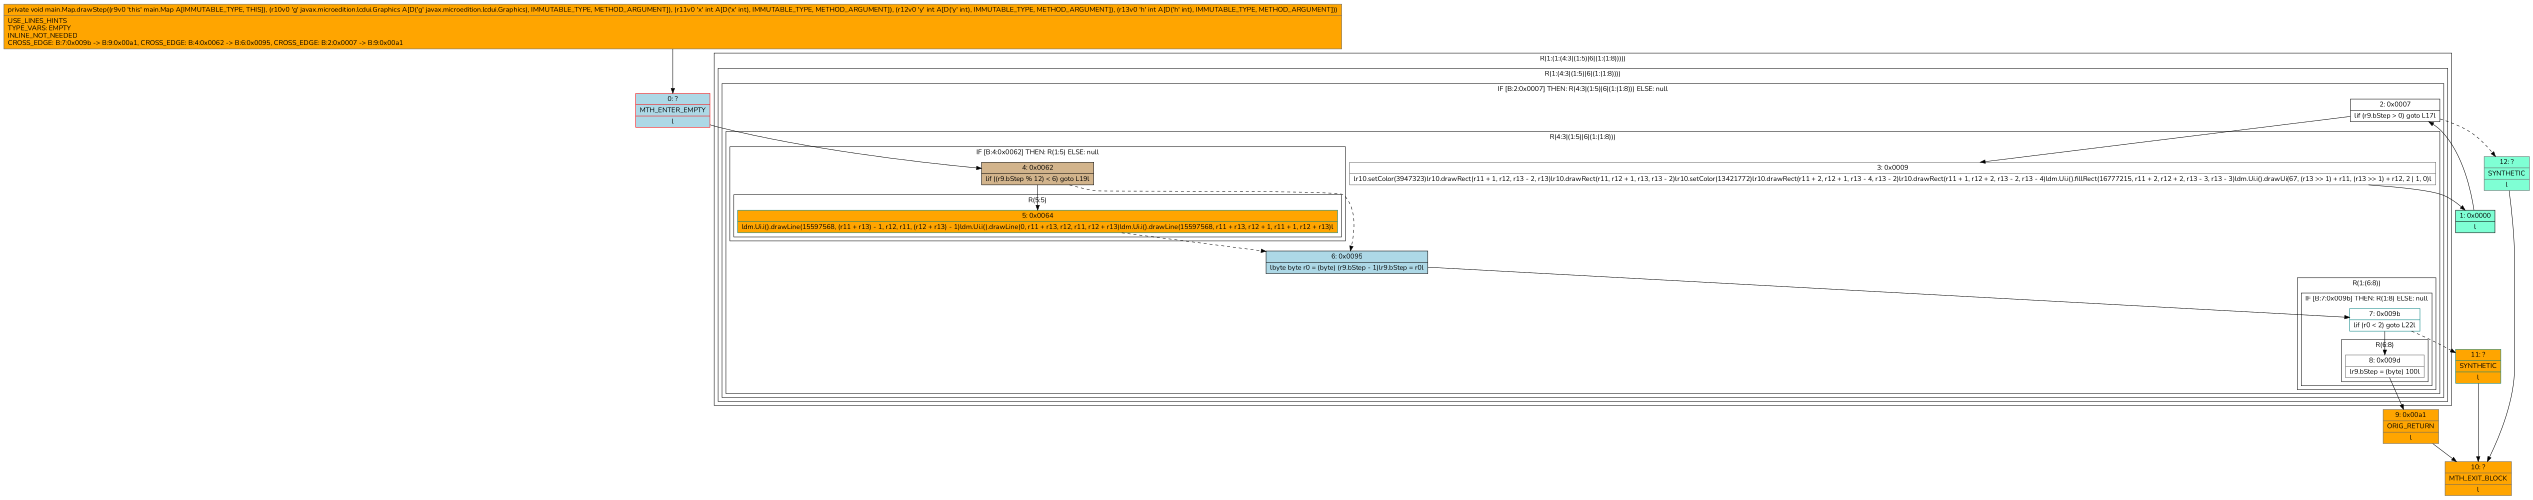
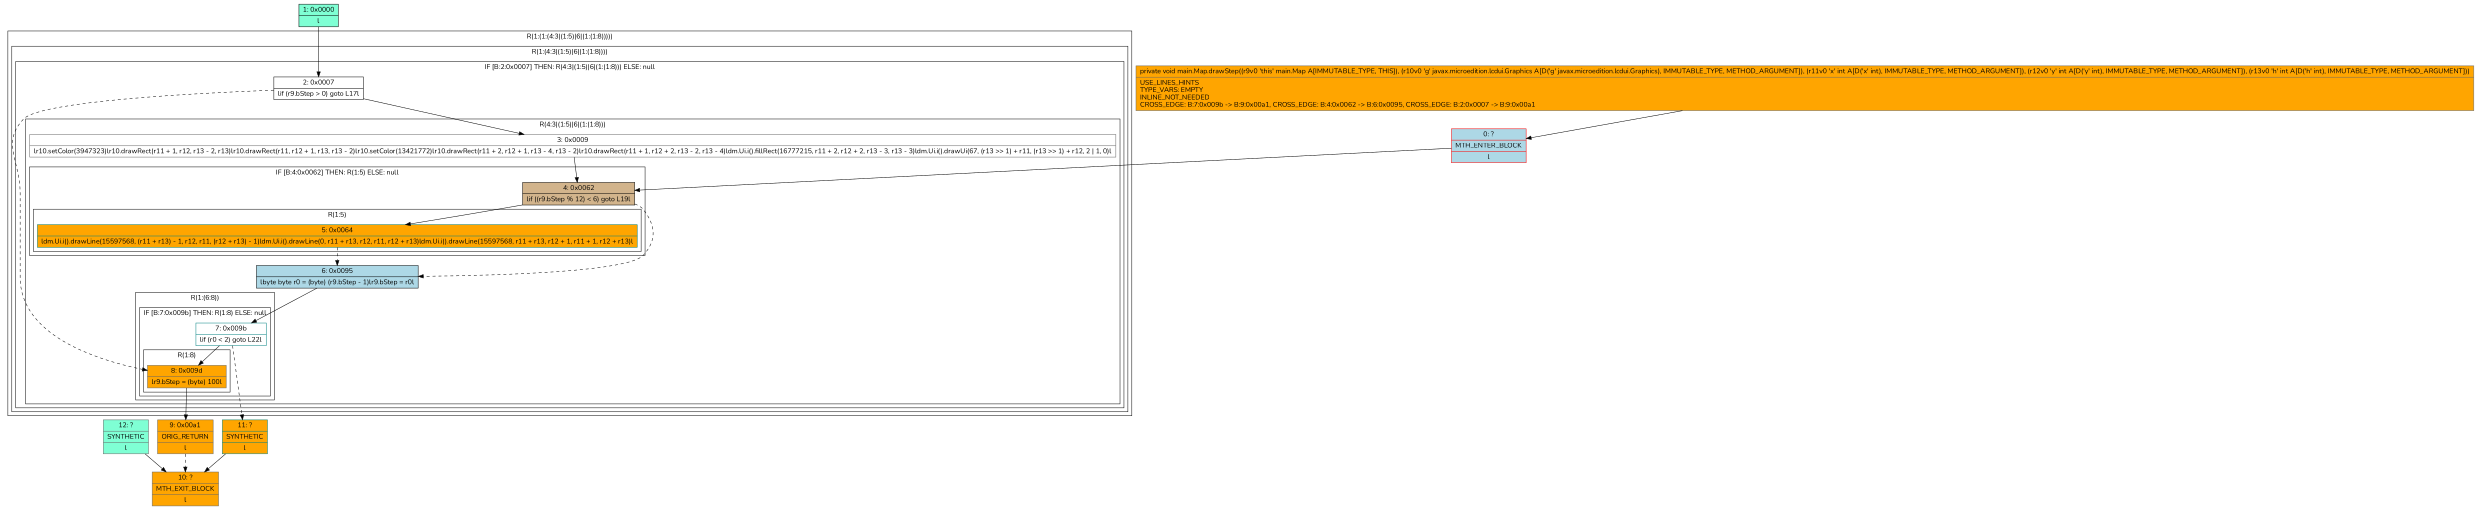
(673, 110) -> (1489, 146)
(2469, 131) -> (19, 125)
(2417, 190) -> (576, 170)
(1038, 200) -> (337, 215)
(2385, 345) -> (187, 355)
(2385, 366) -> (187, 377)
(2443, 451) -> (185, 460)
